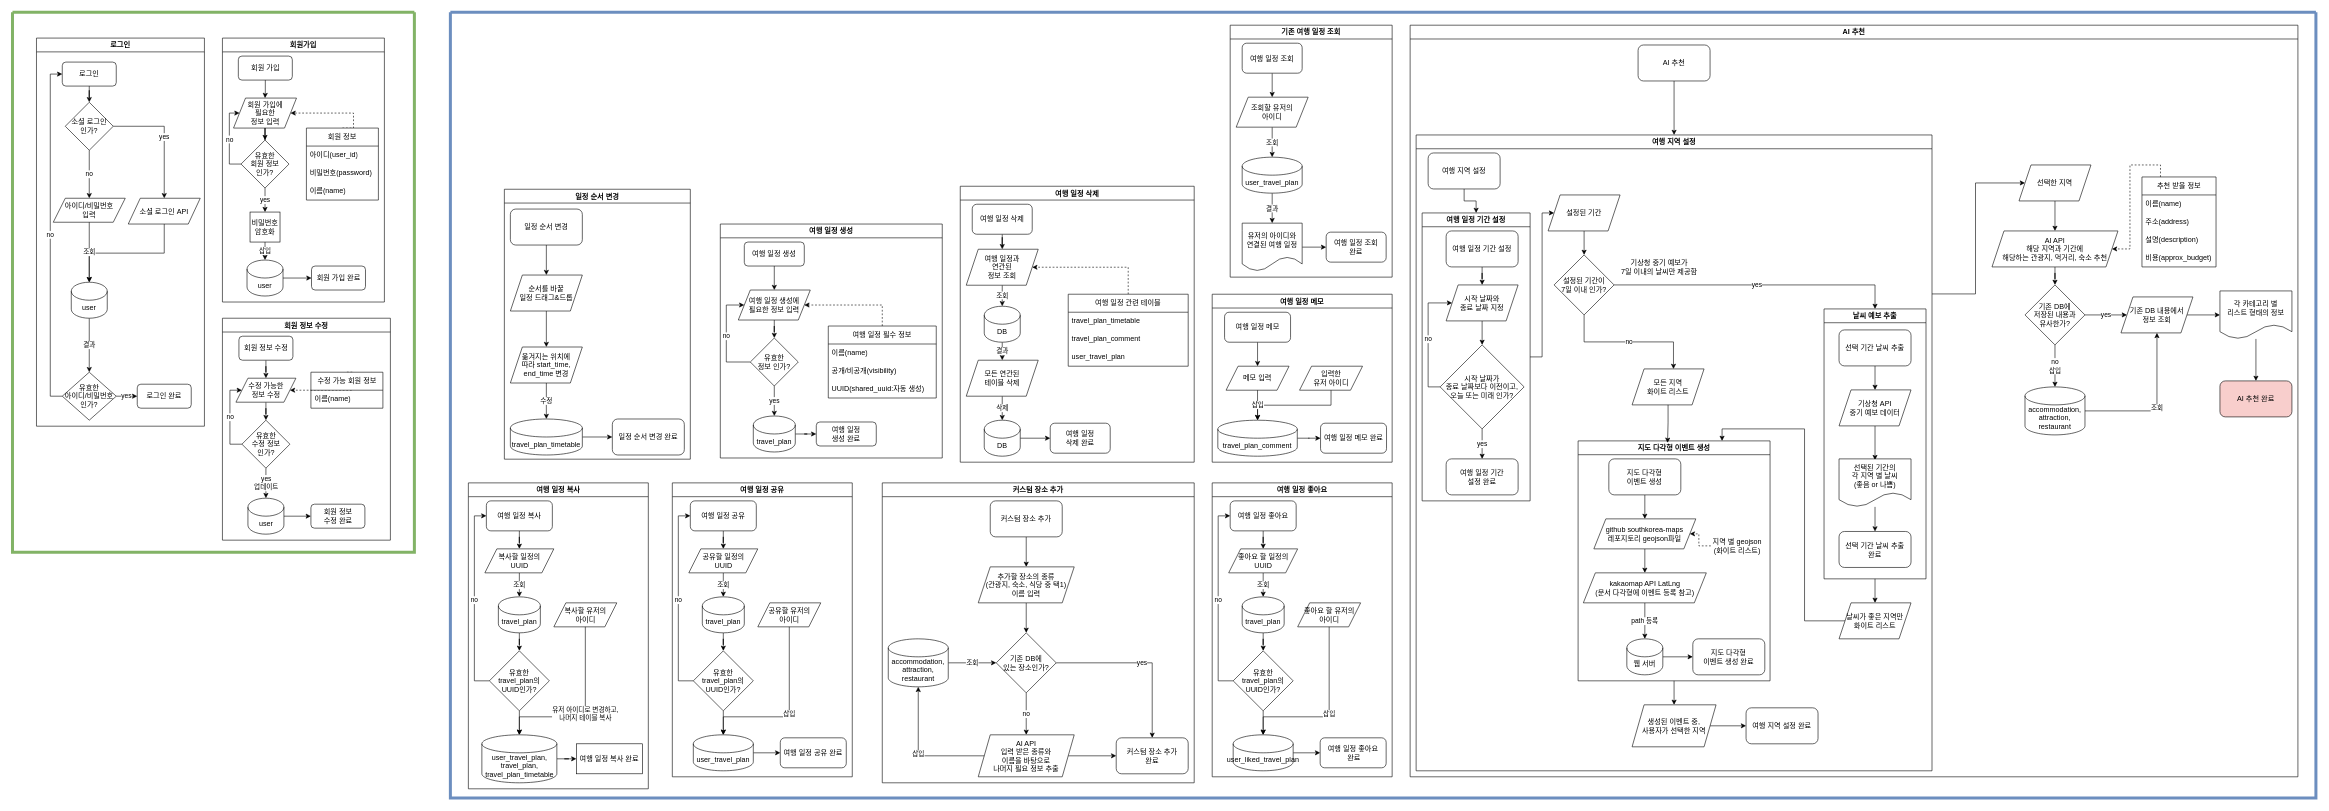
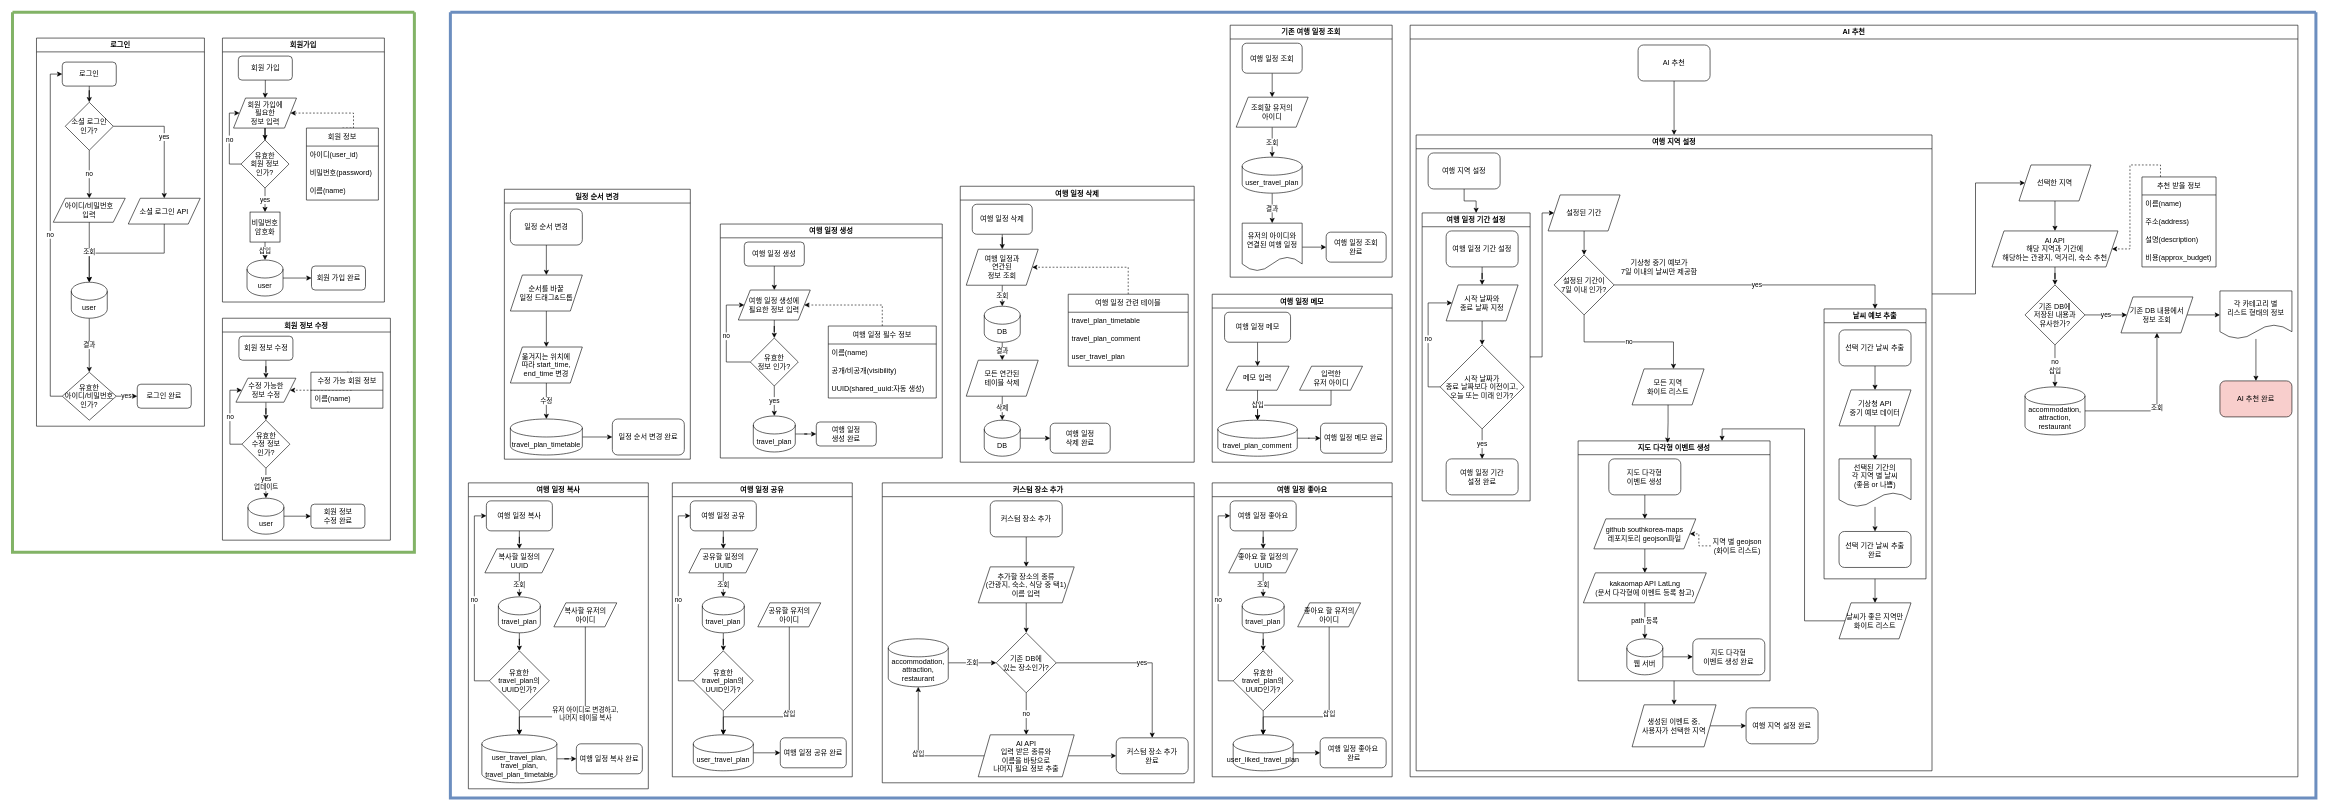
(609, 759) -> (609, 759)
